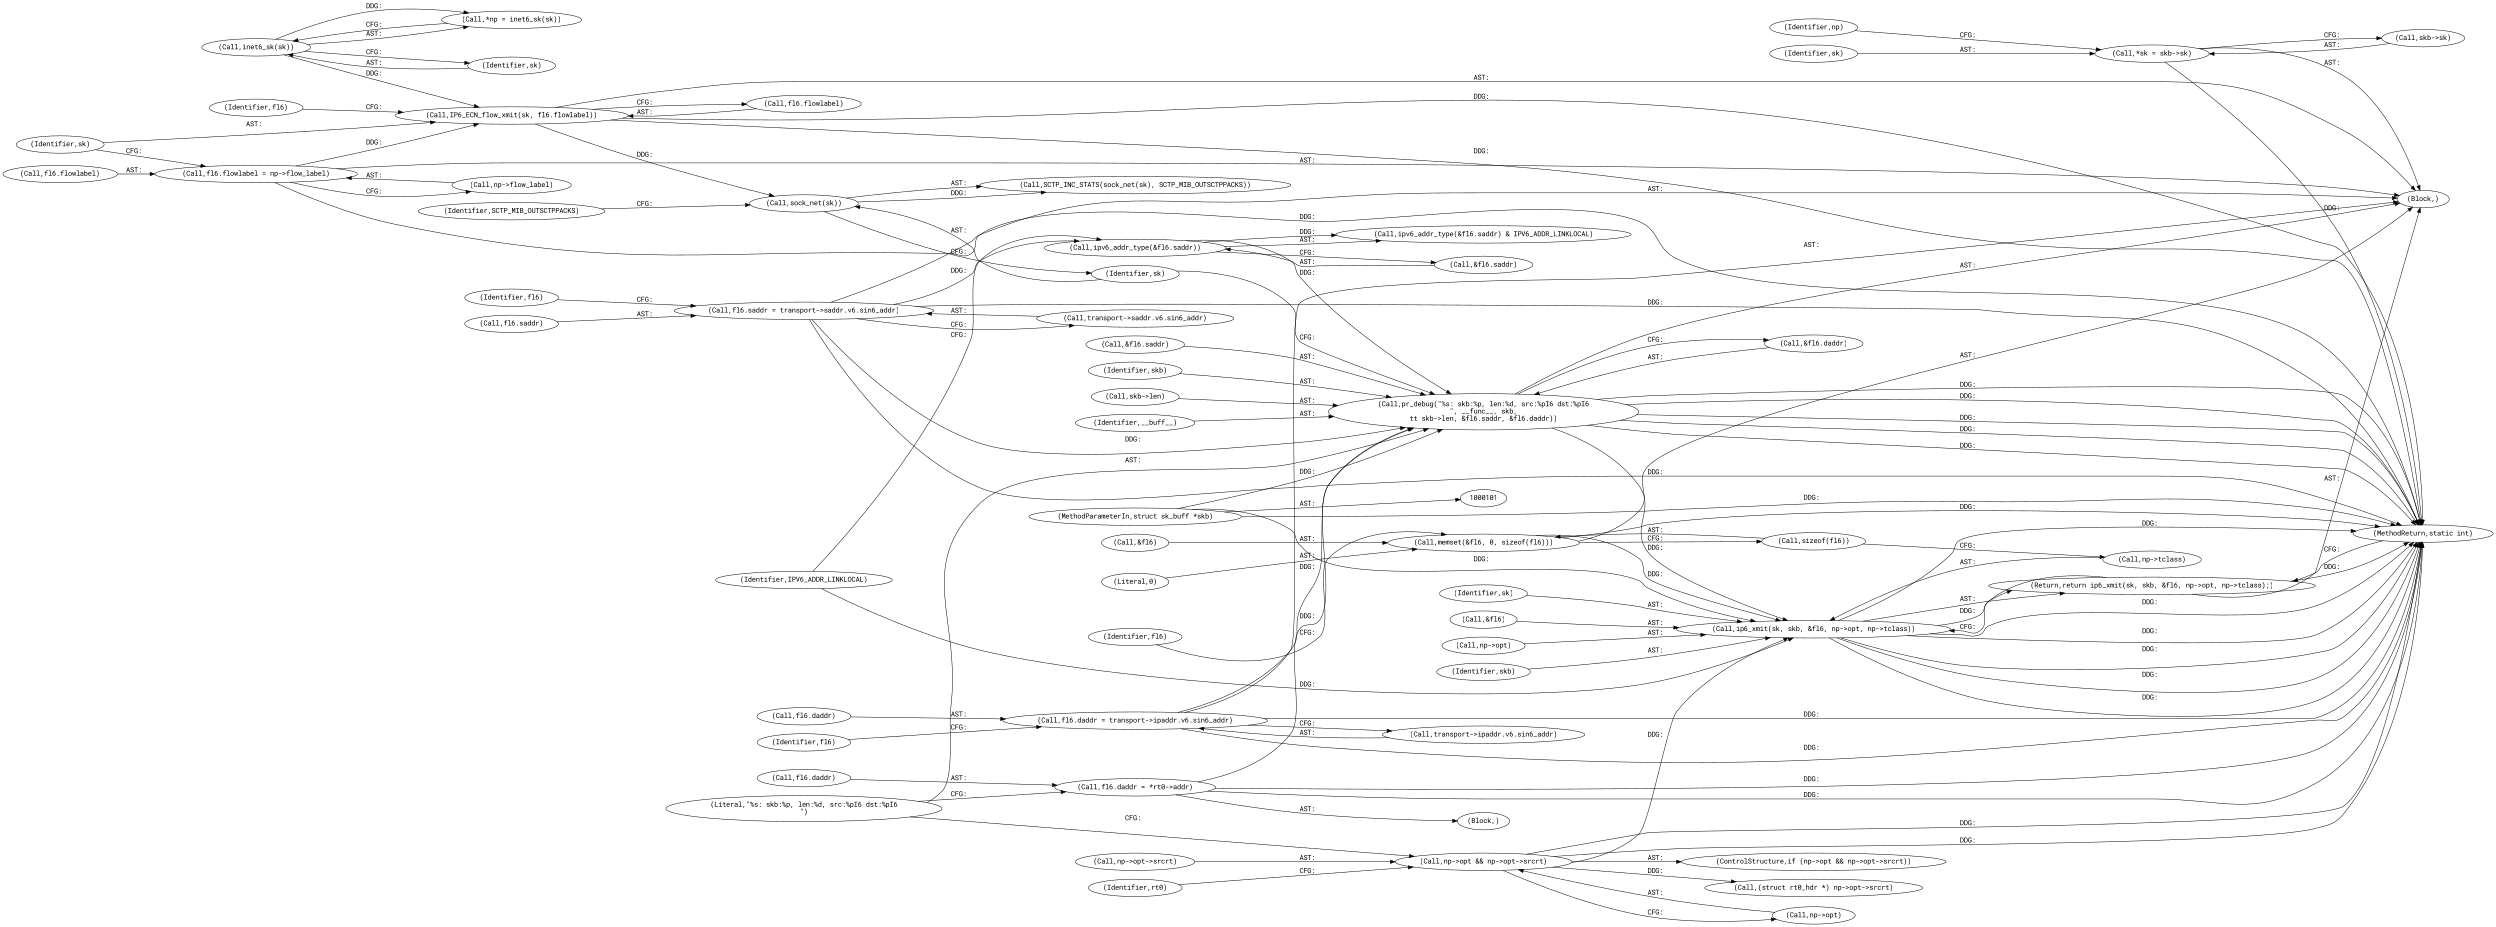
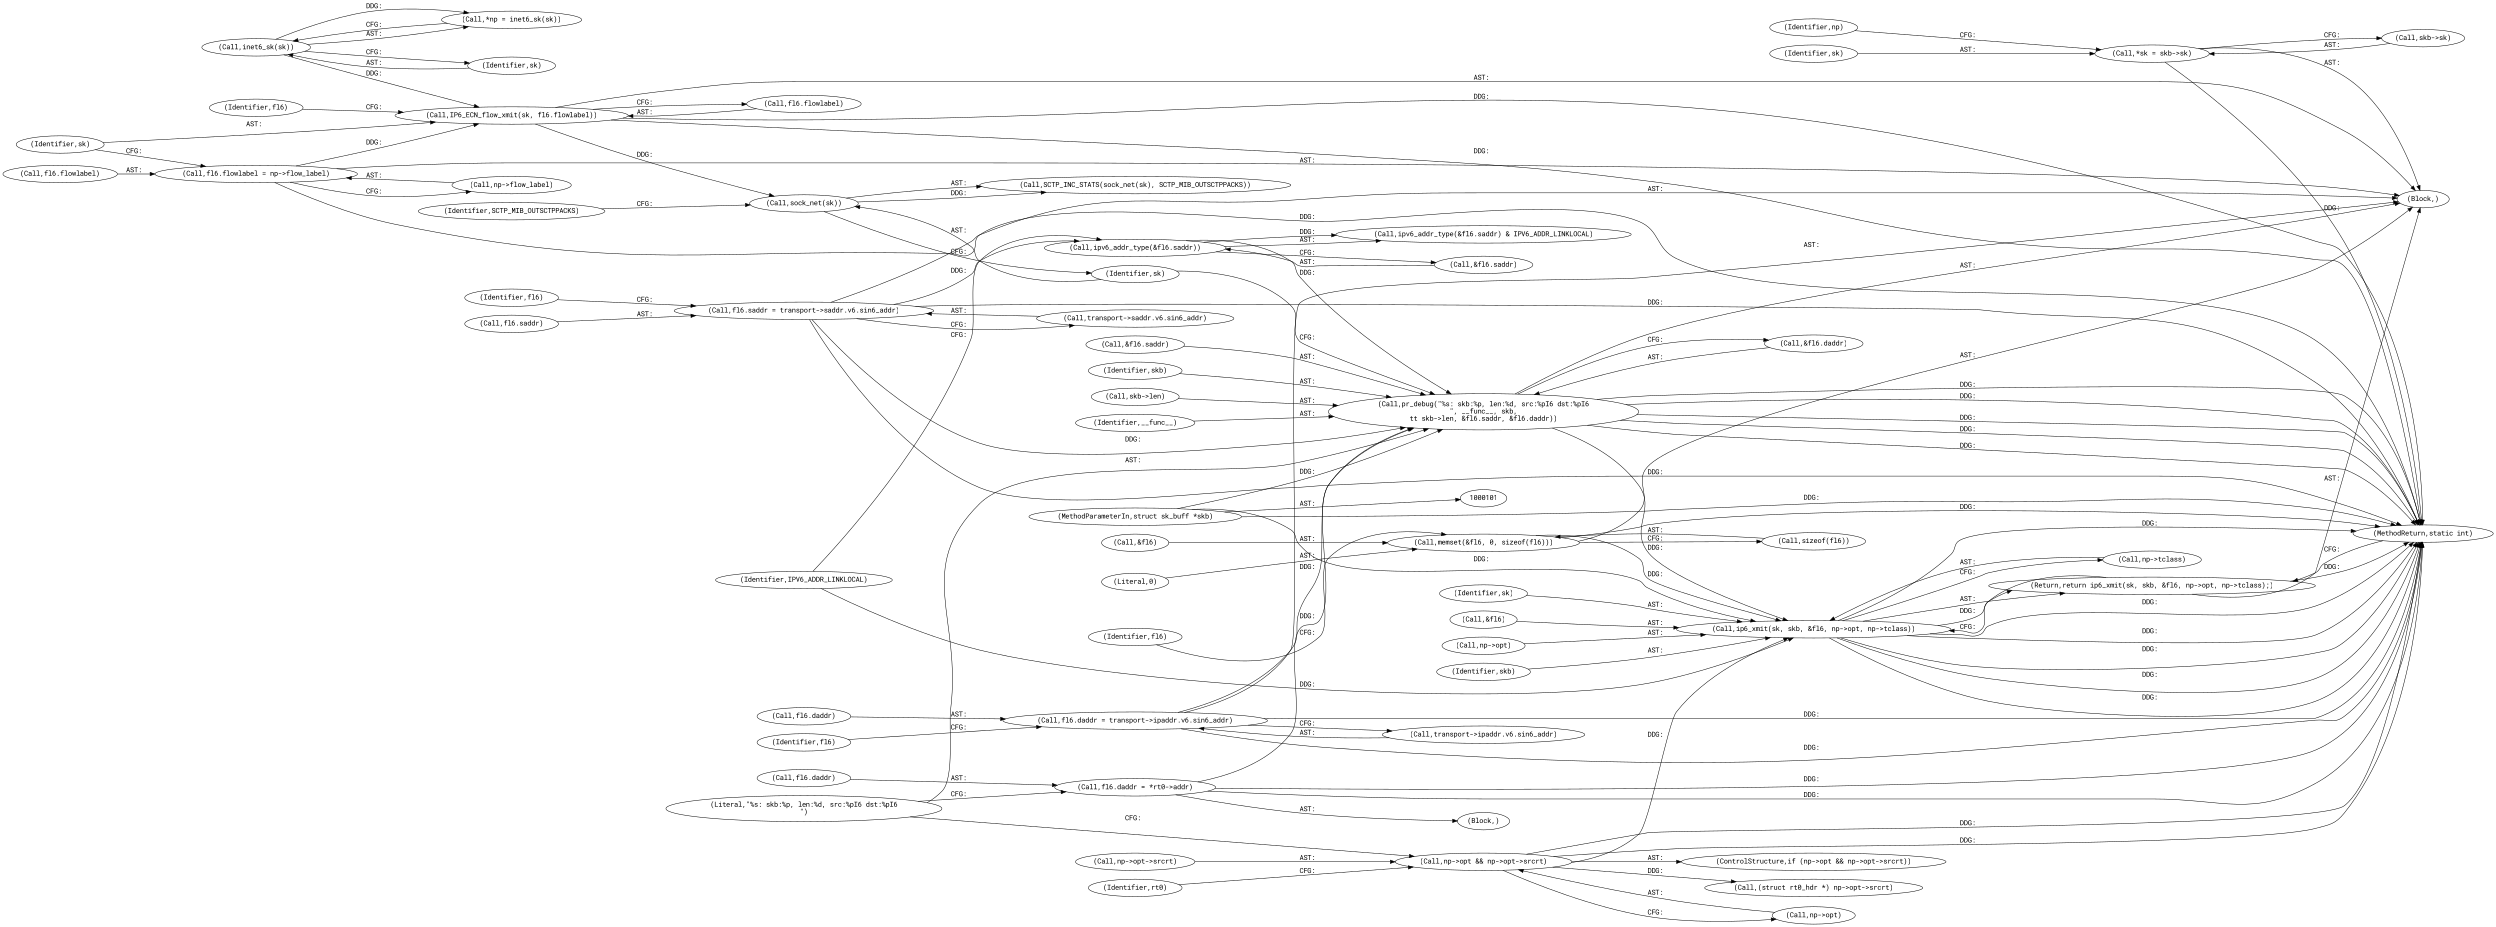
(1135, 423) -> (1135, 423)
(1981, 550) -> (1968, 580)
